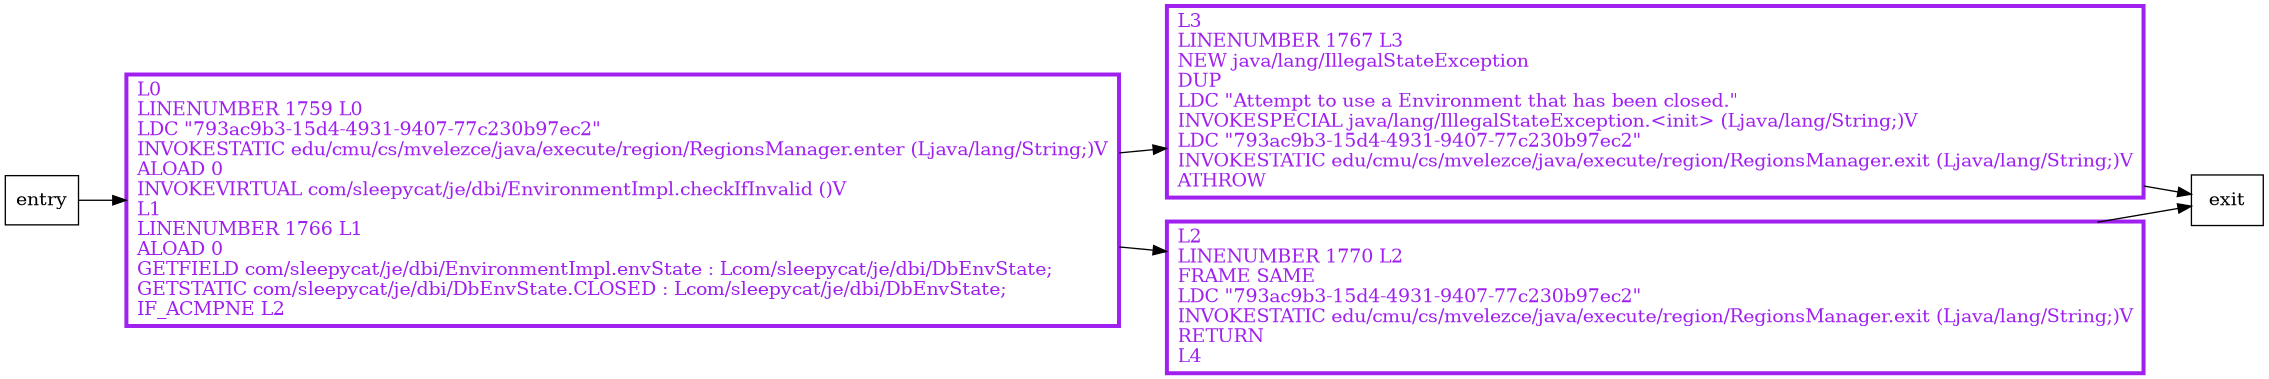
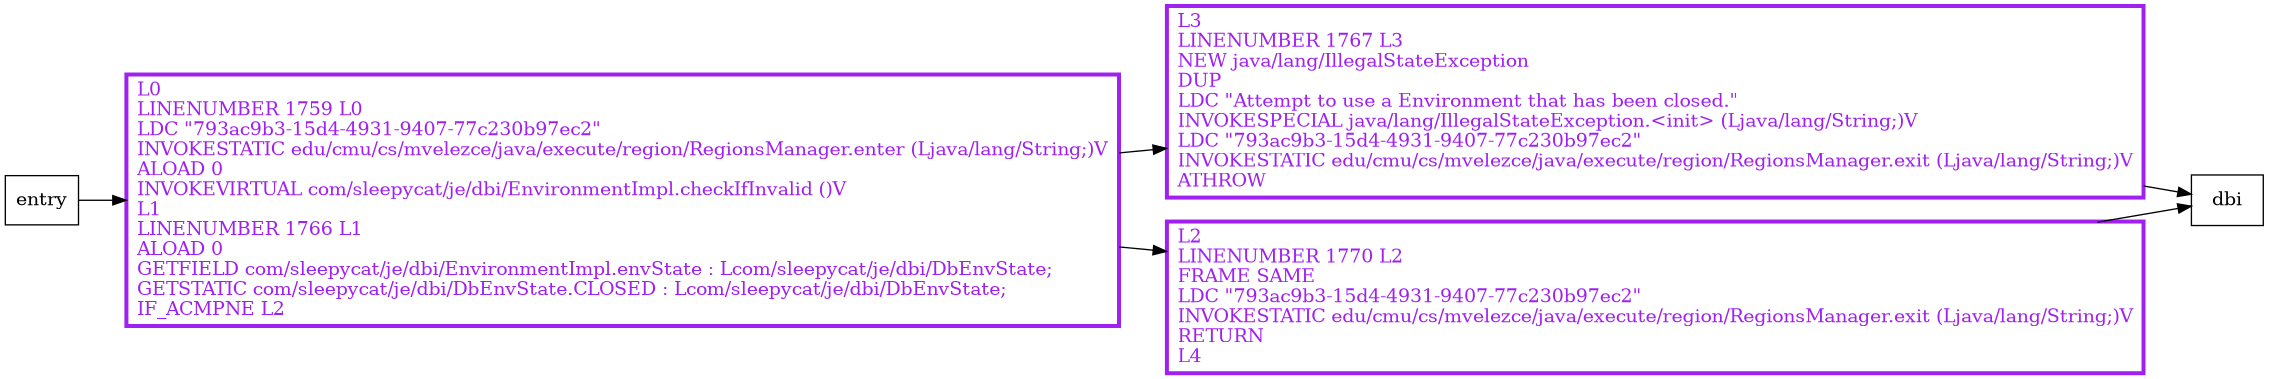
(2227, 200) -> (2227, 200)
